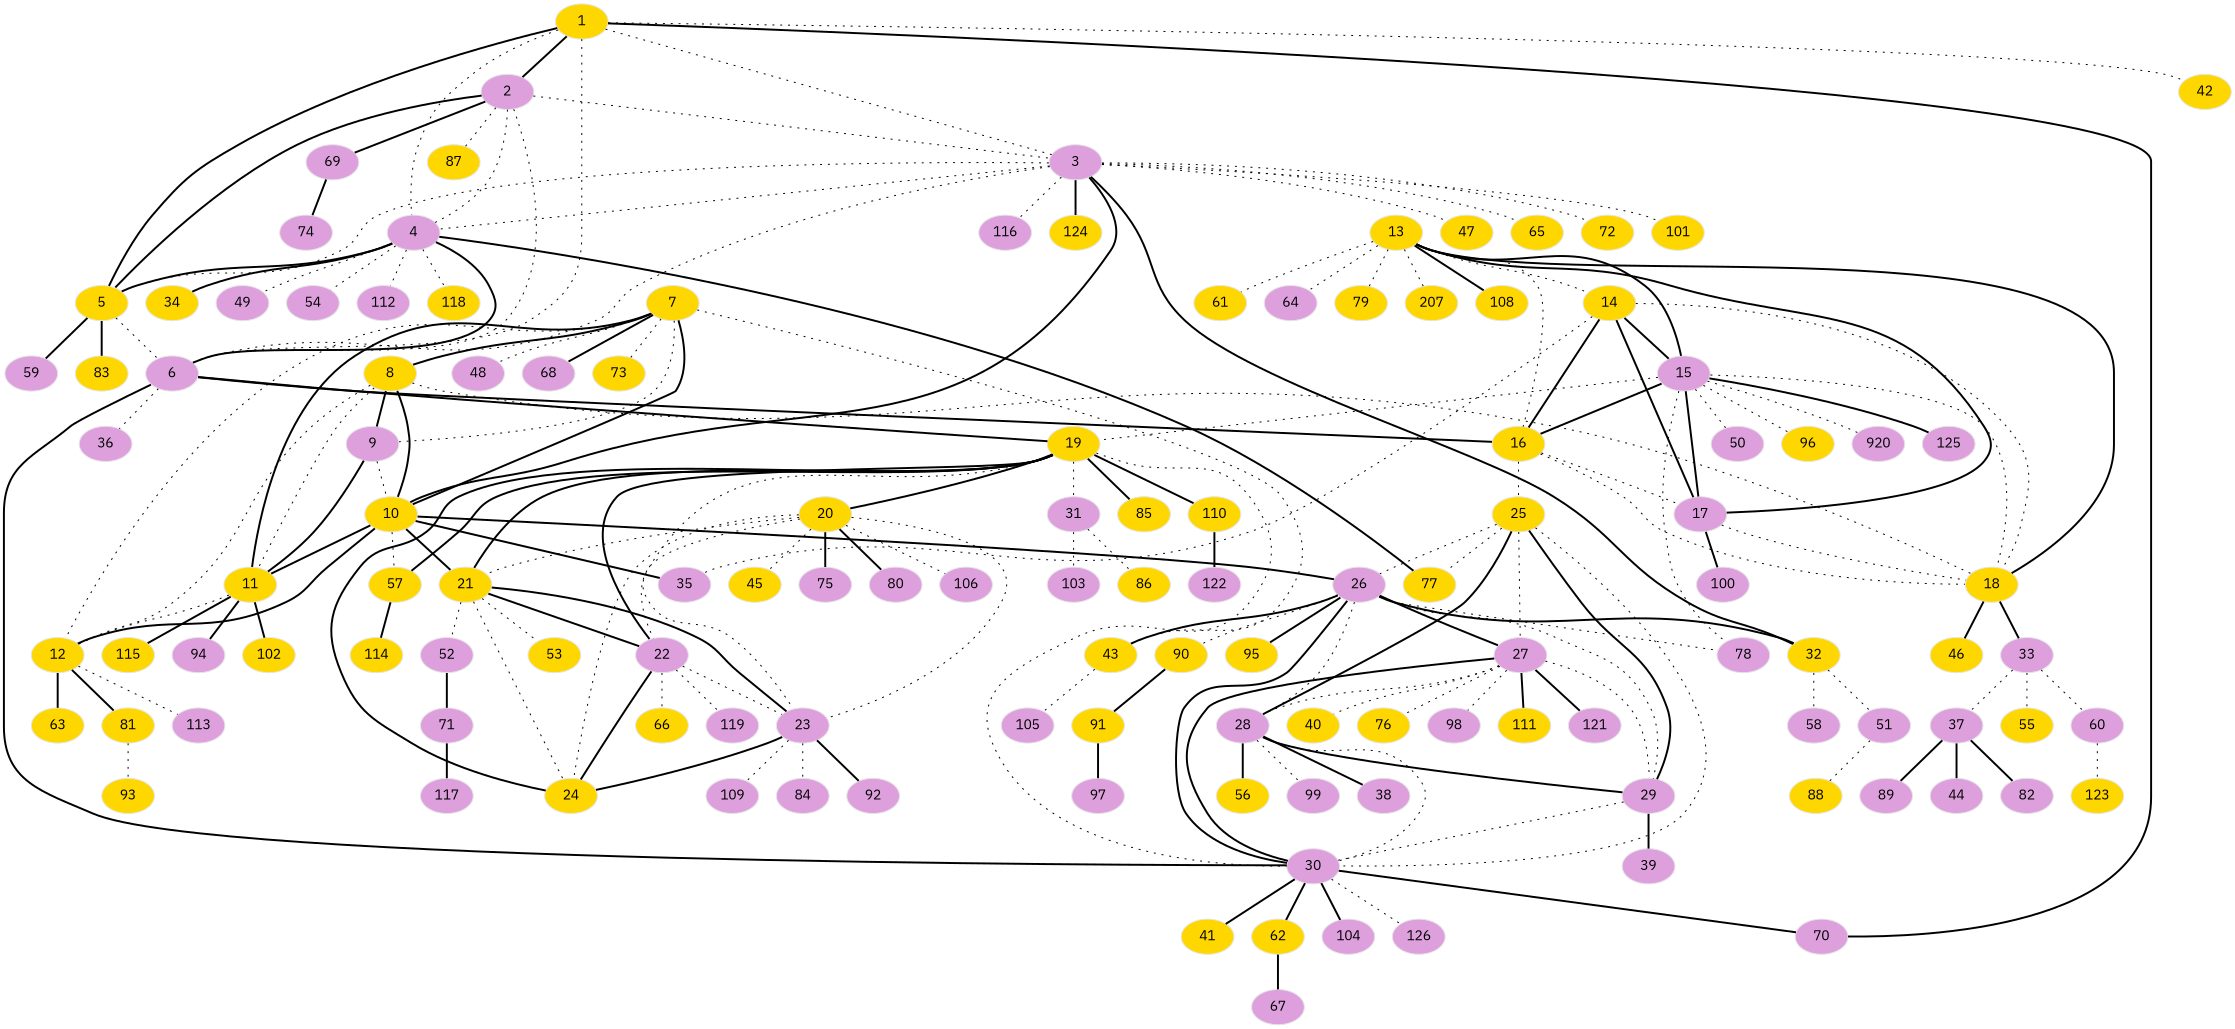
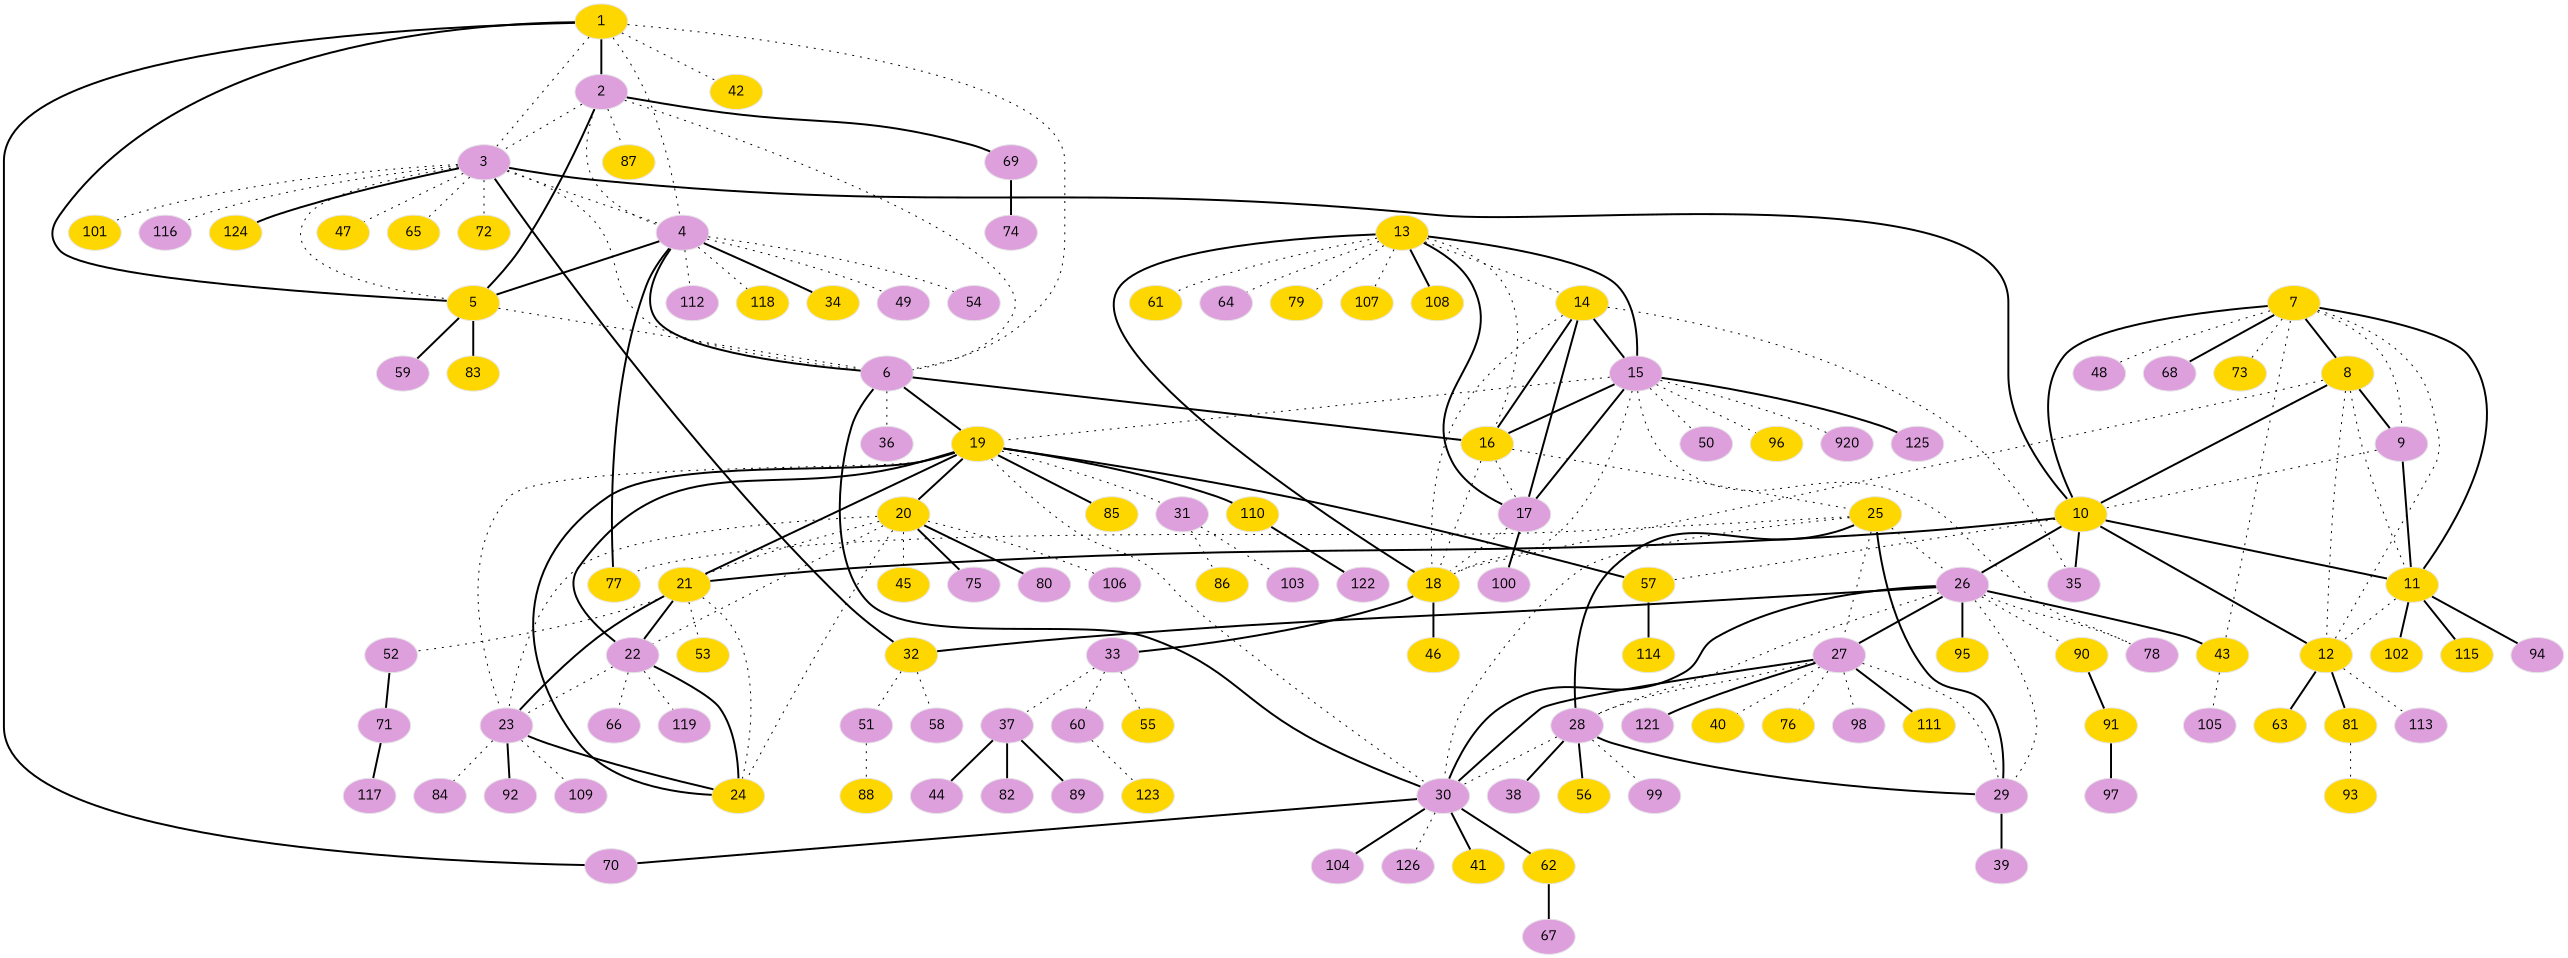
(1431, 303) -> (1367, 303)
(662, 726) -> (614, 726)
(1481, 831) -> none
